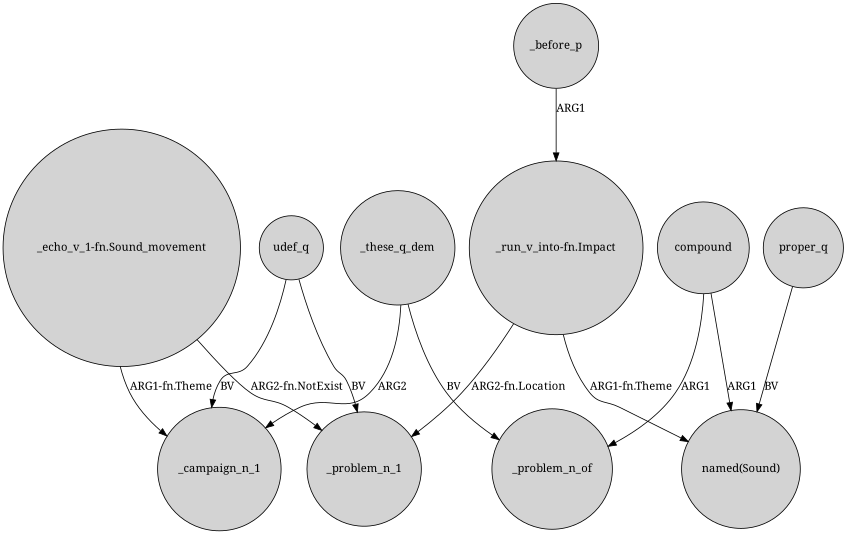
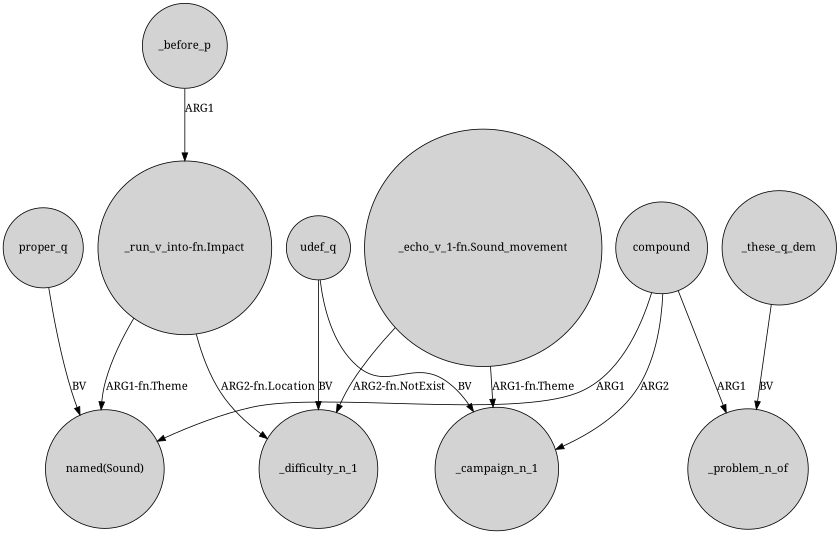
(366, 396) -> (638, 387)
(364, 469) -> (318, 469)
